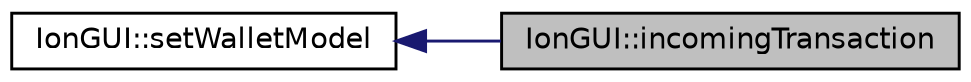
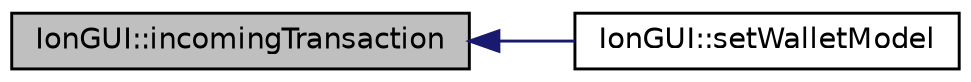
(464, 41) -> (537, 41)
